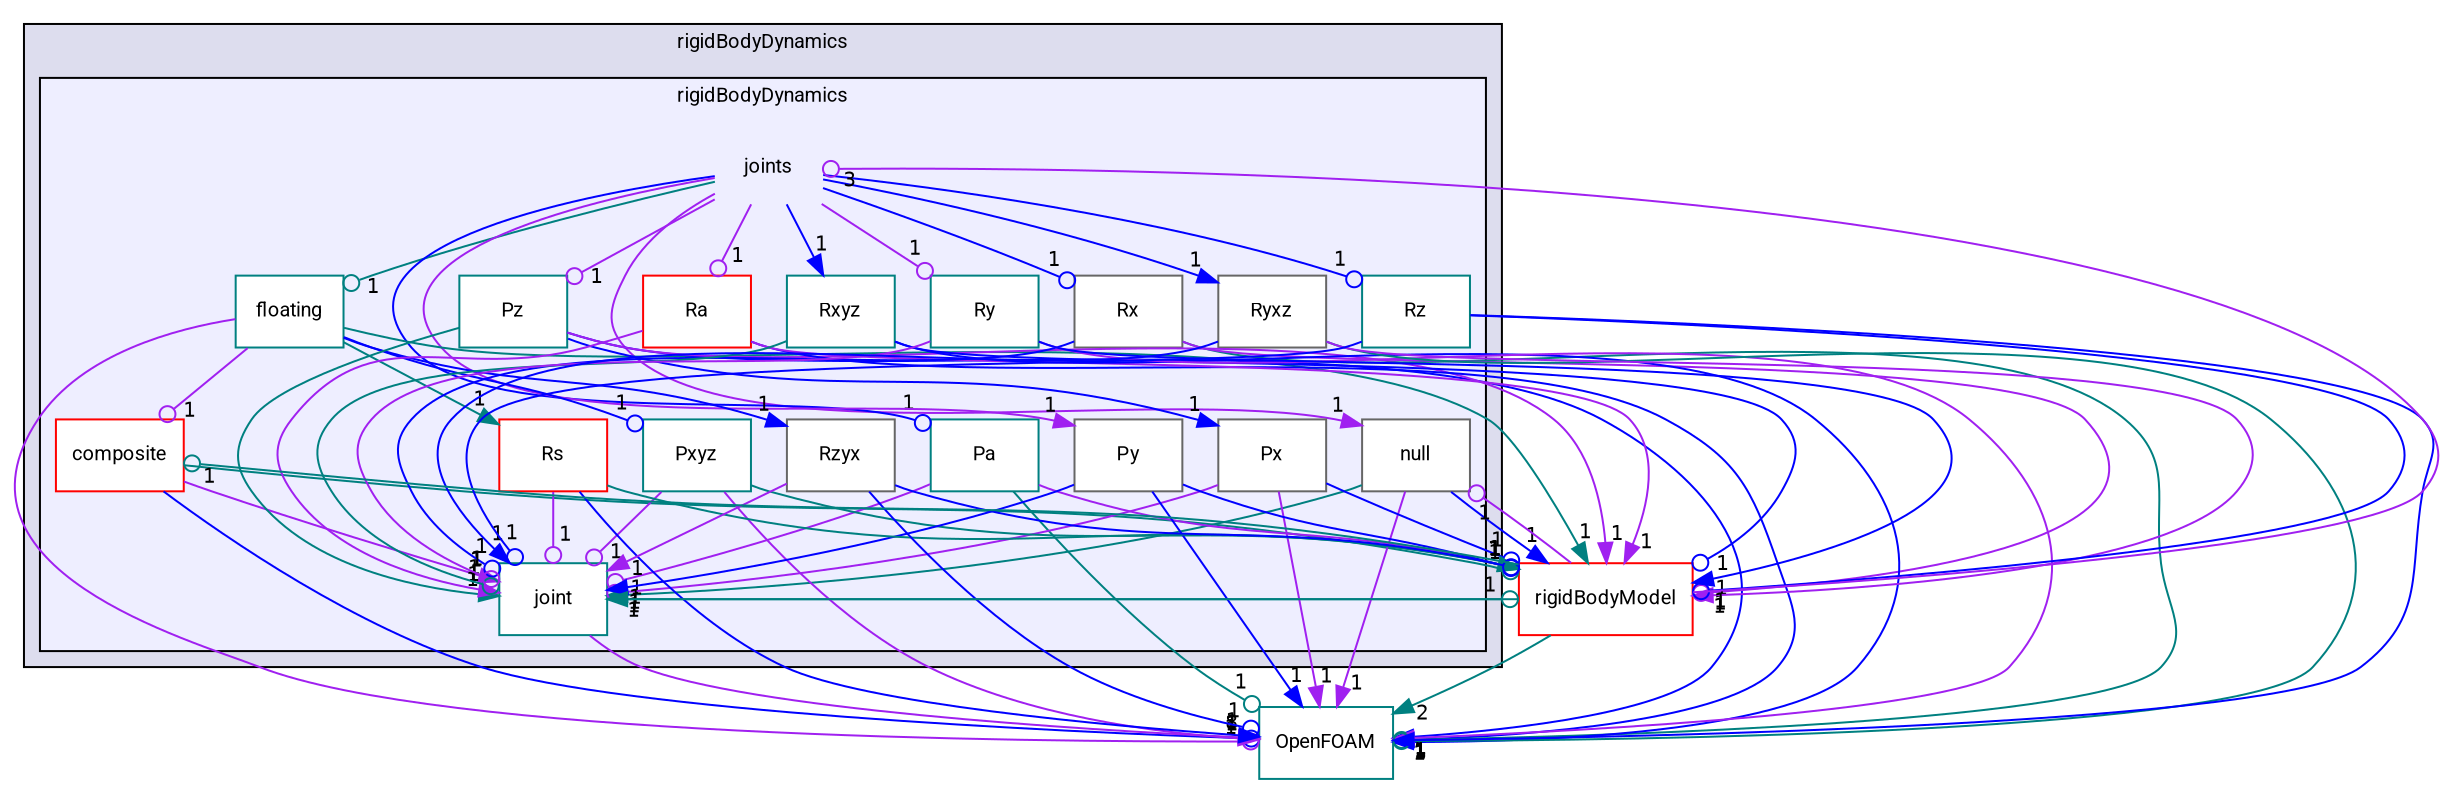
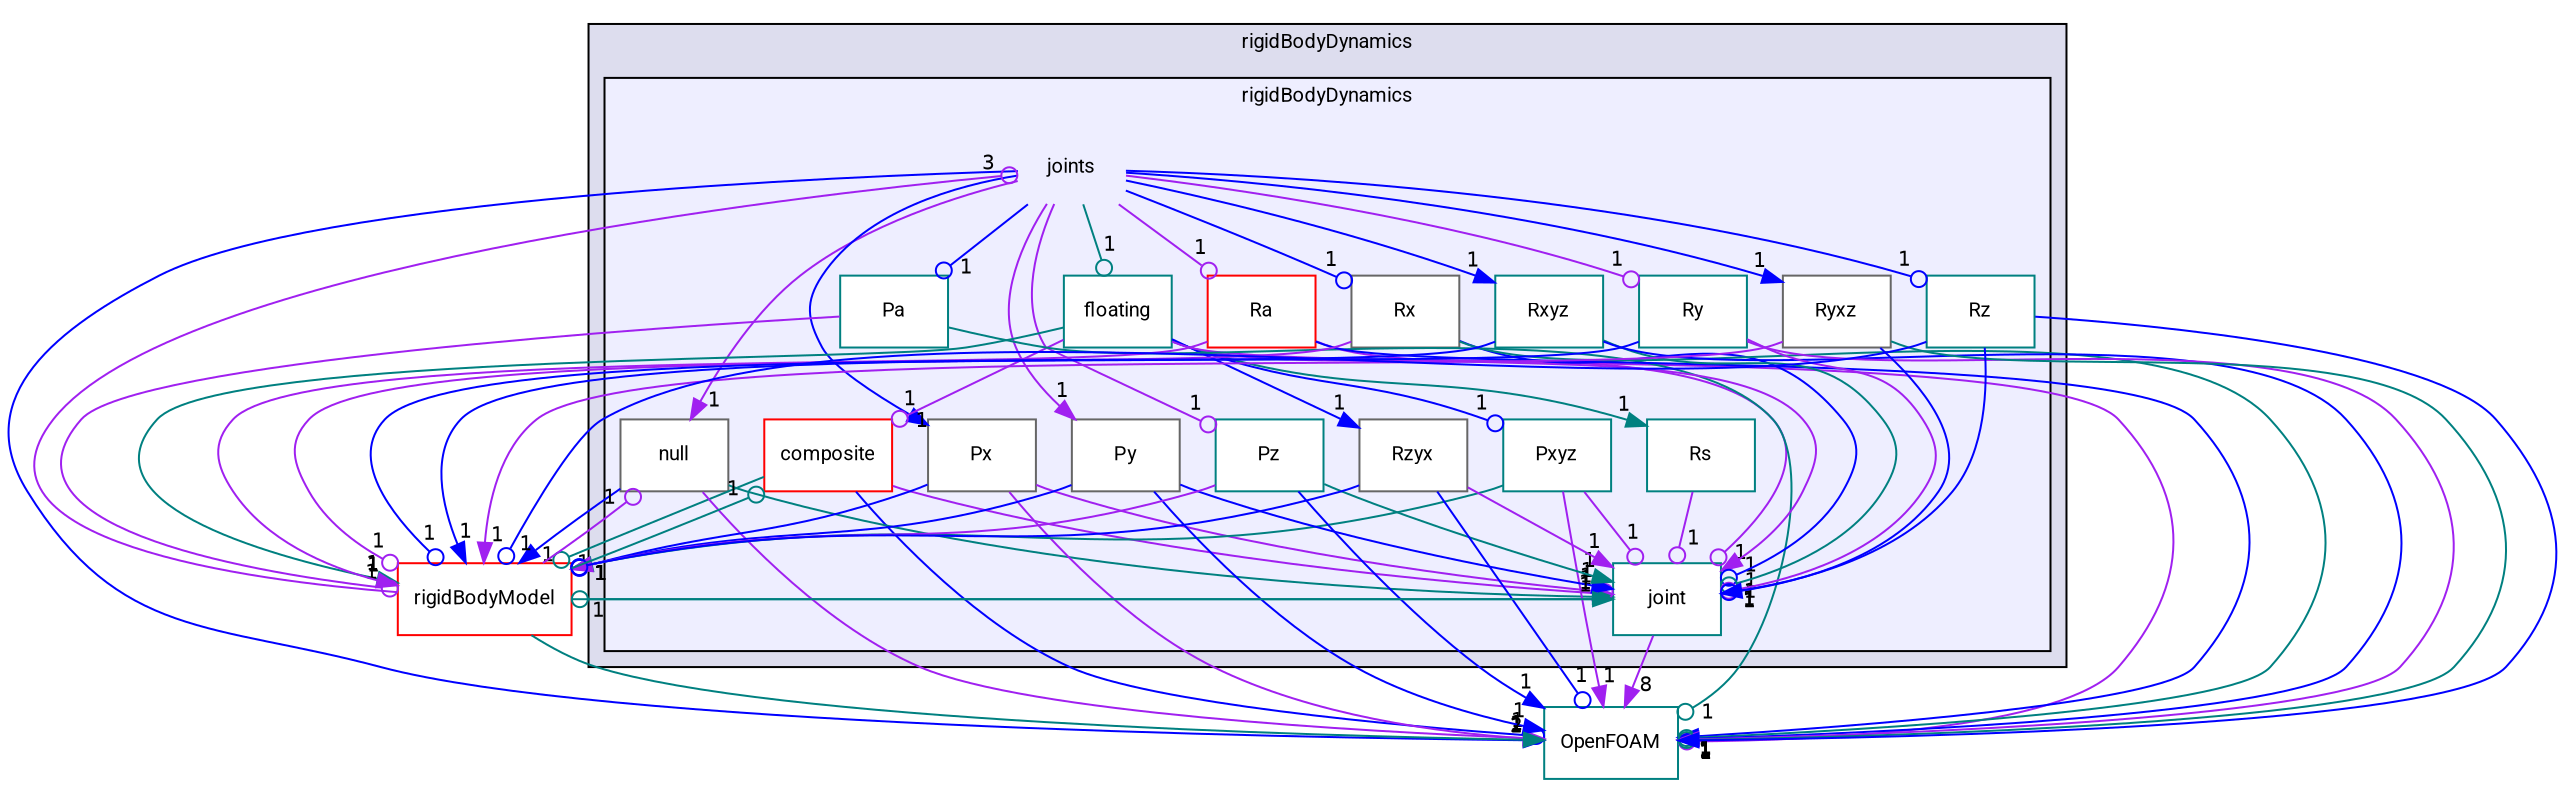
(883, 382) -> (821, 278)
(553, 455) -> (1701, 455)
(849, 533) -> none
(747, 546) -> (1556, 362)
(875, 693) -> (175, 618)
